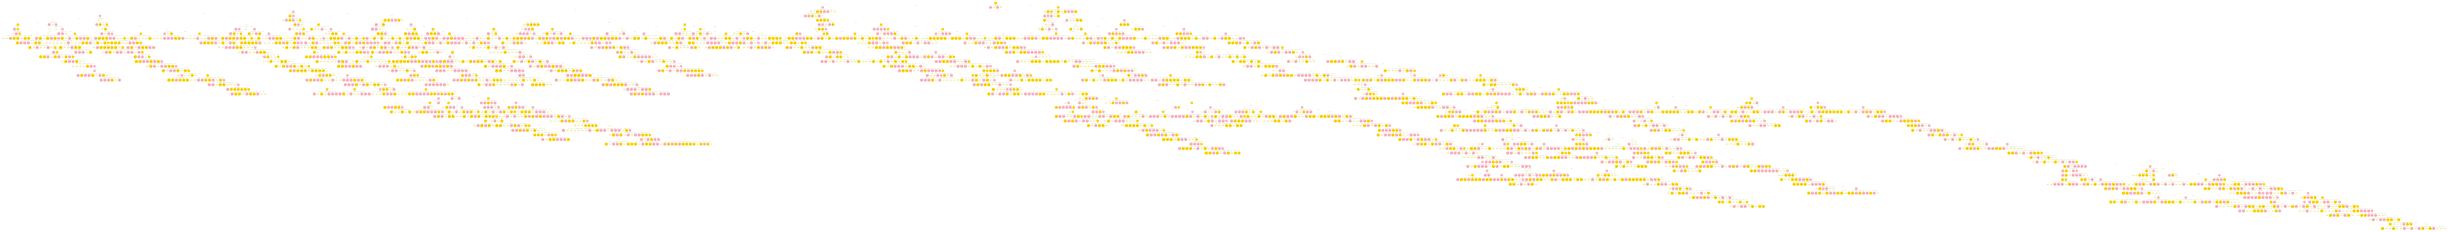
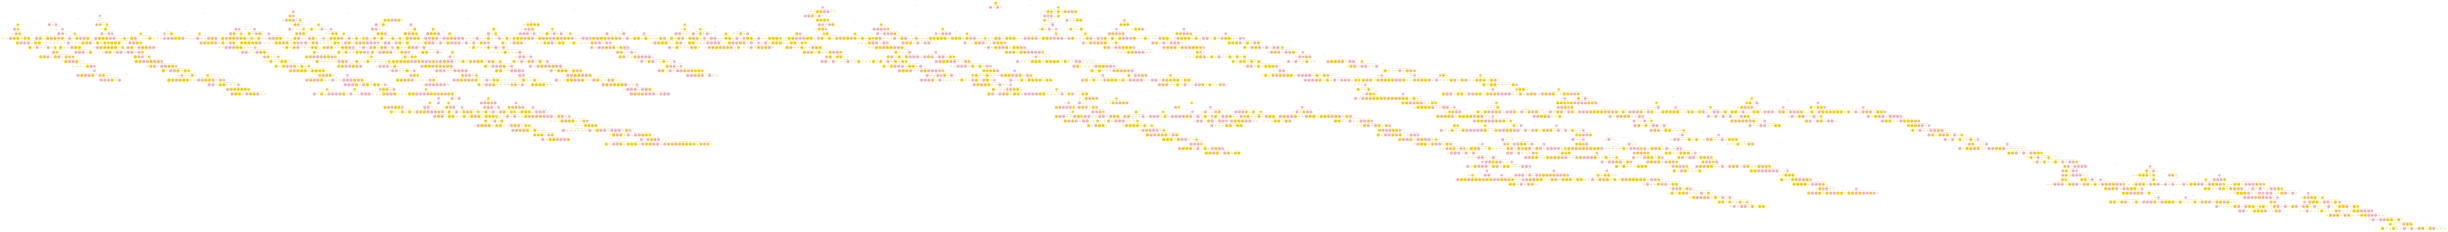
(501, 80) -> (501, 80)
(556, 135) -> (556, 135)
